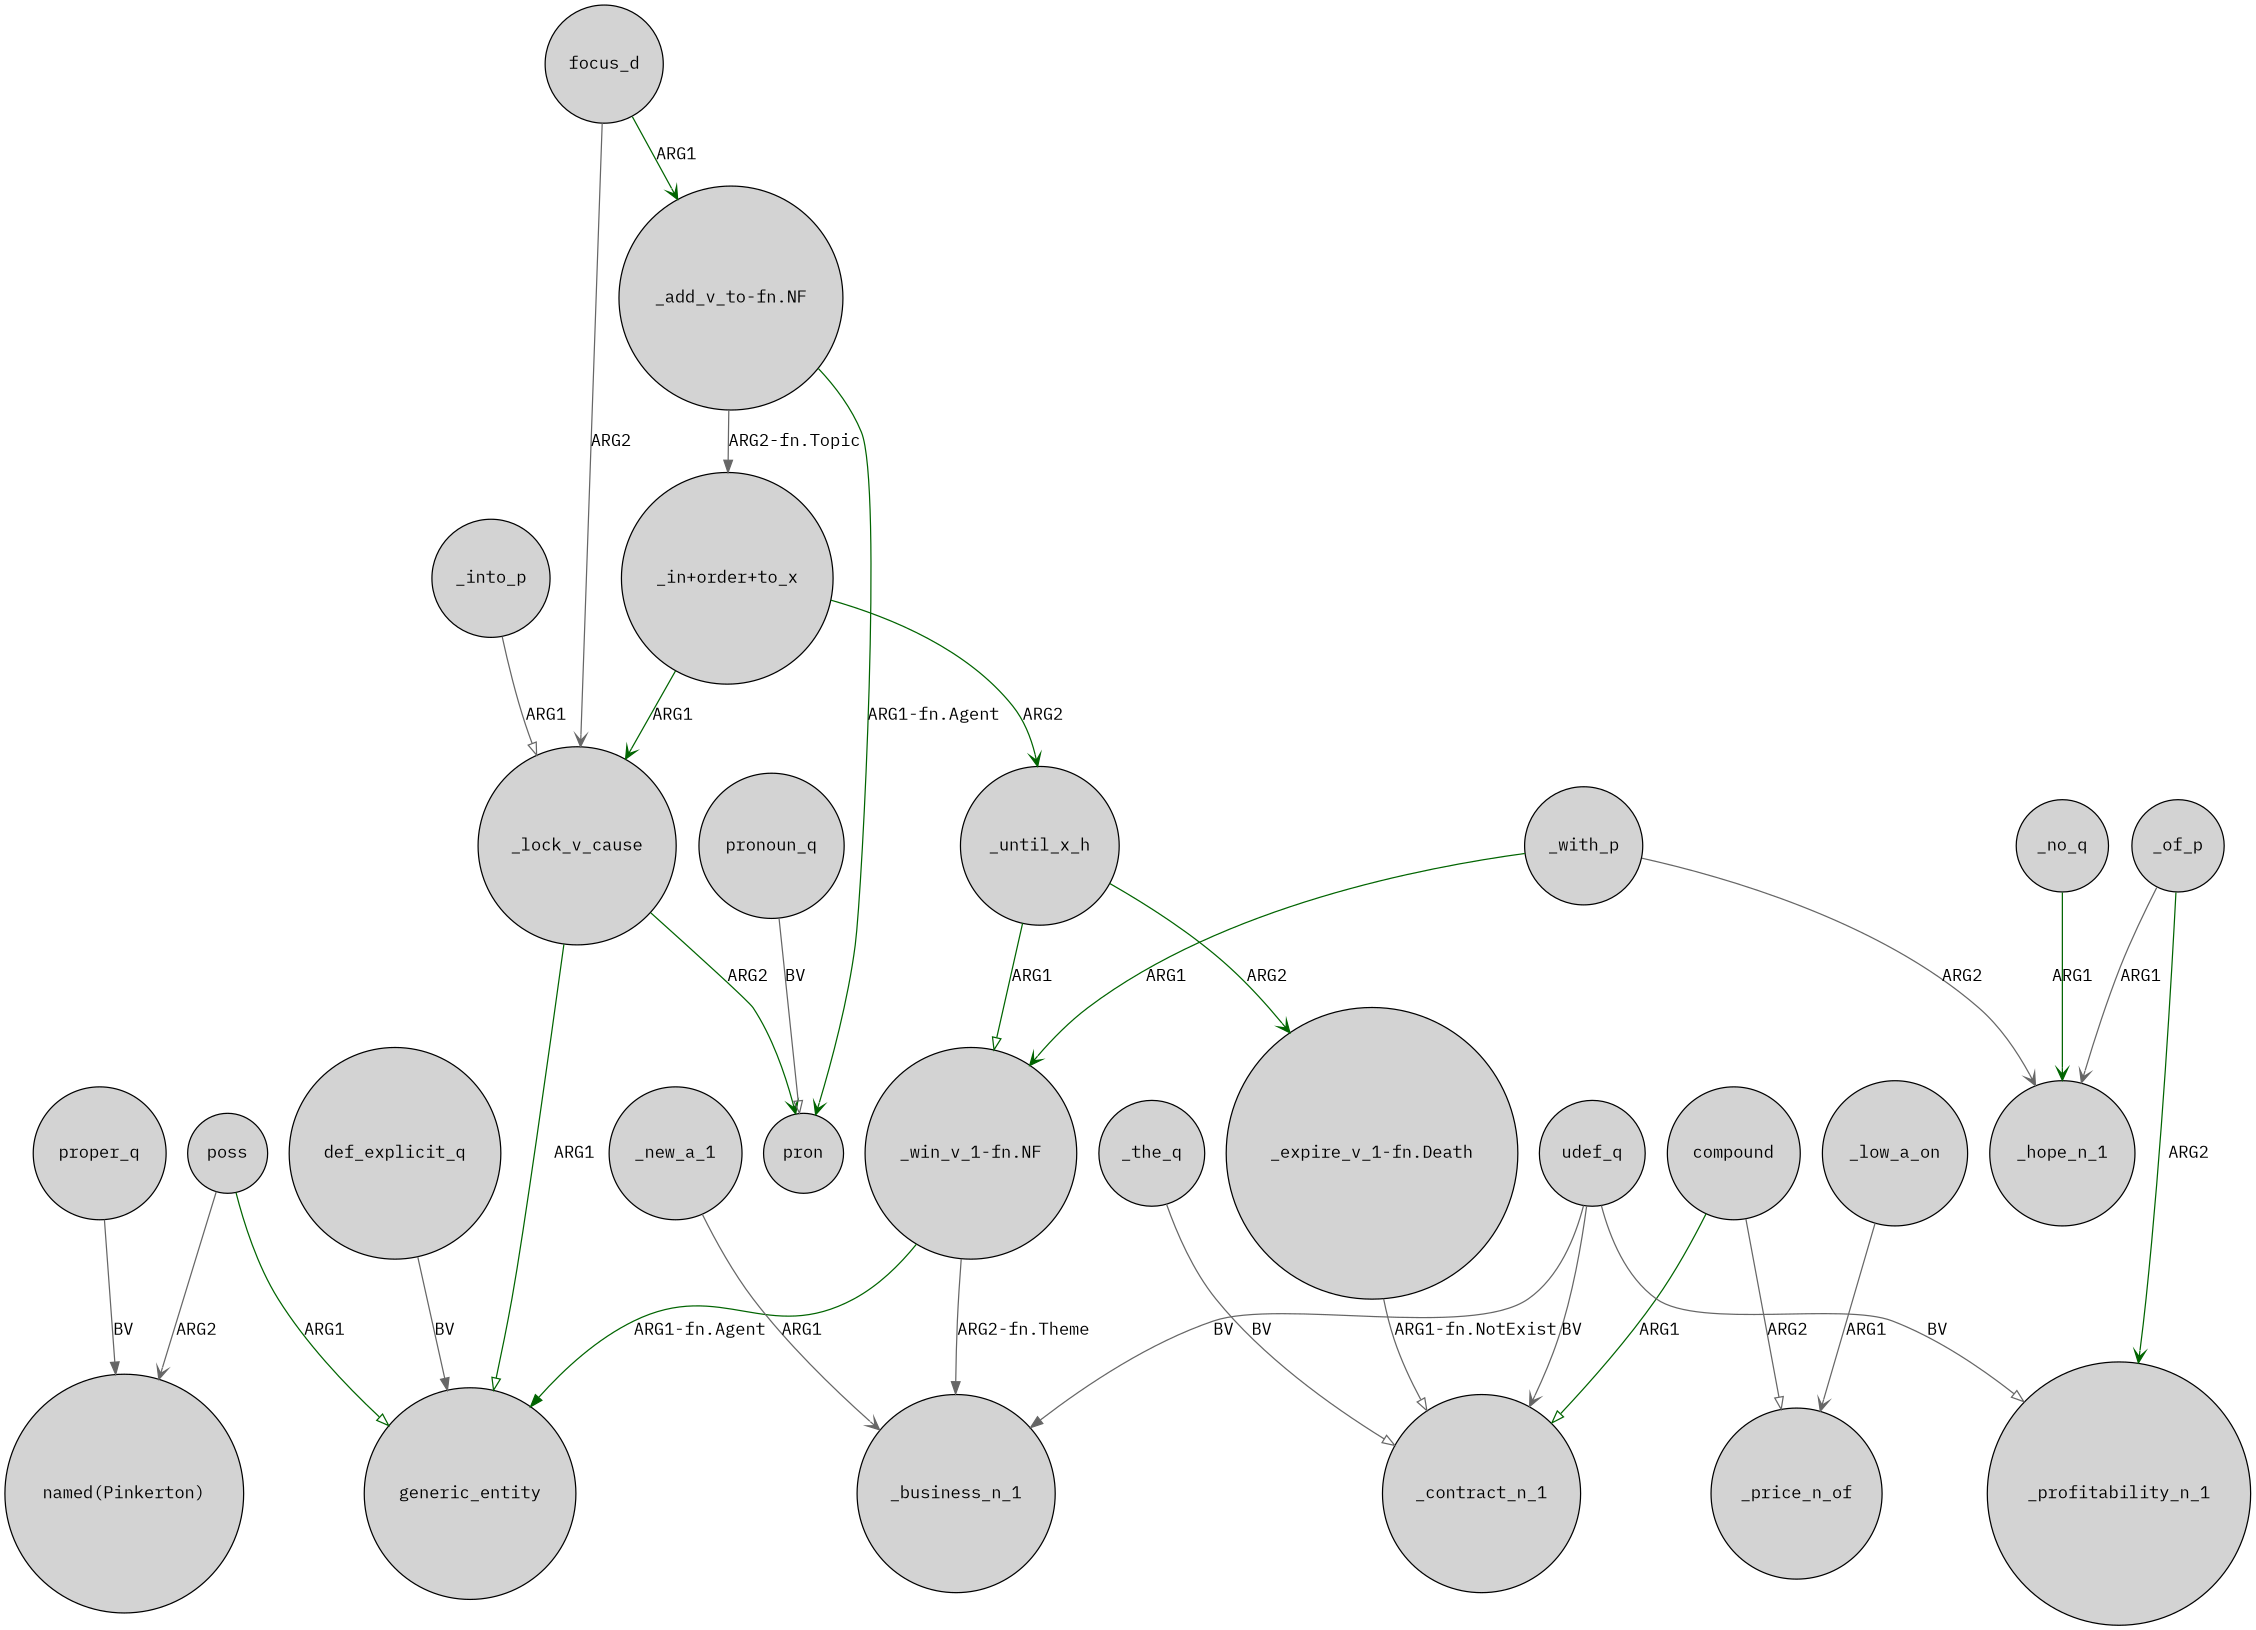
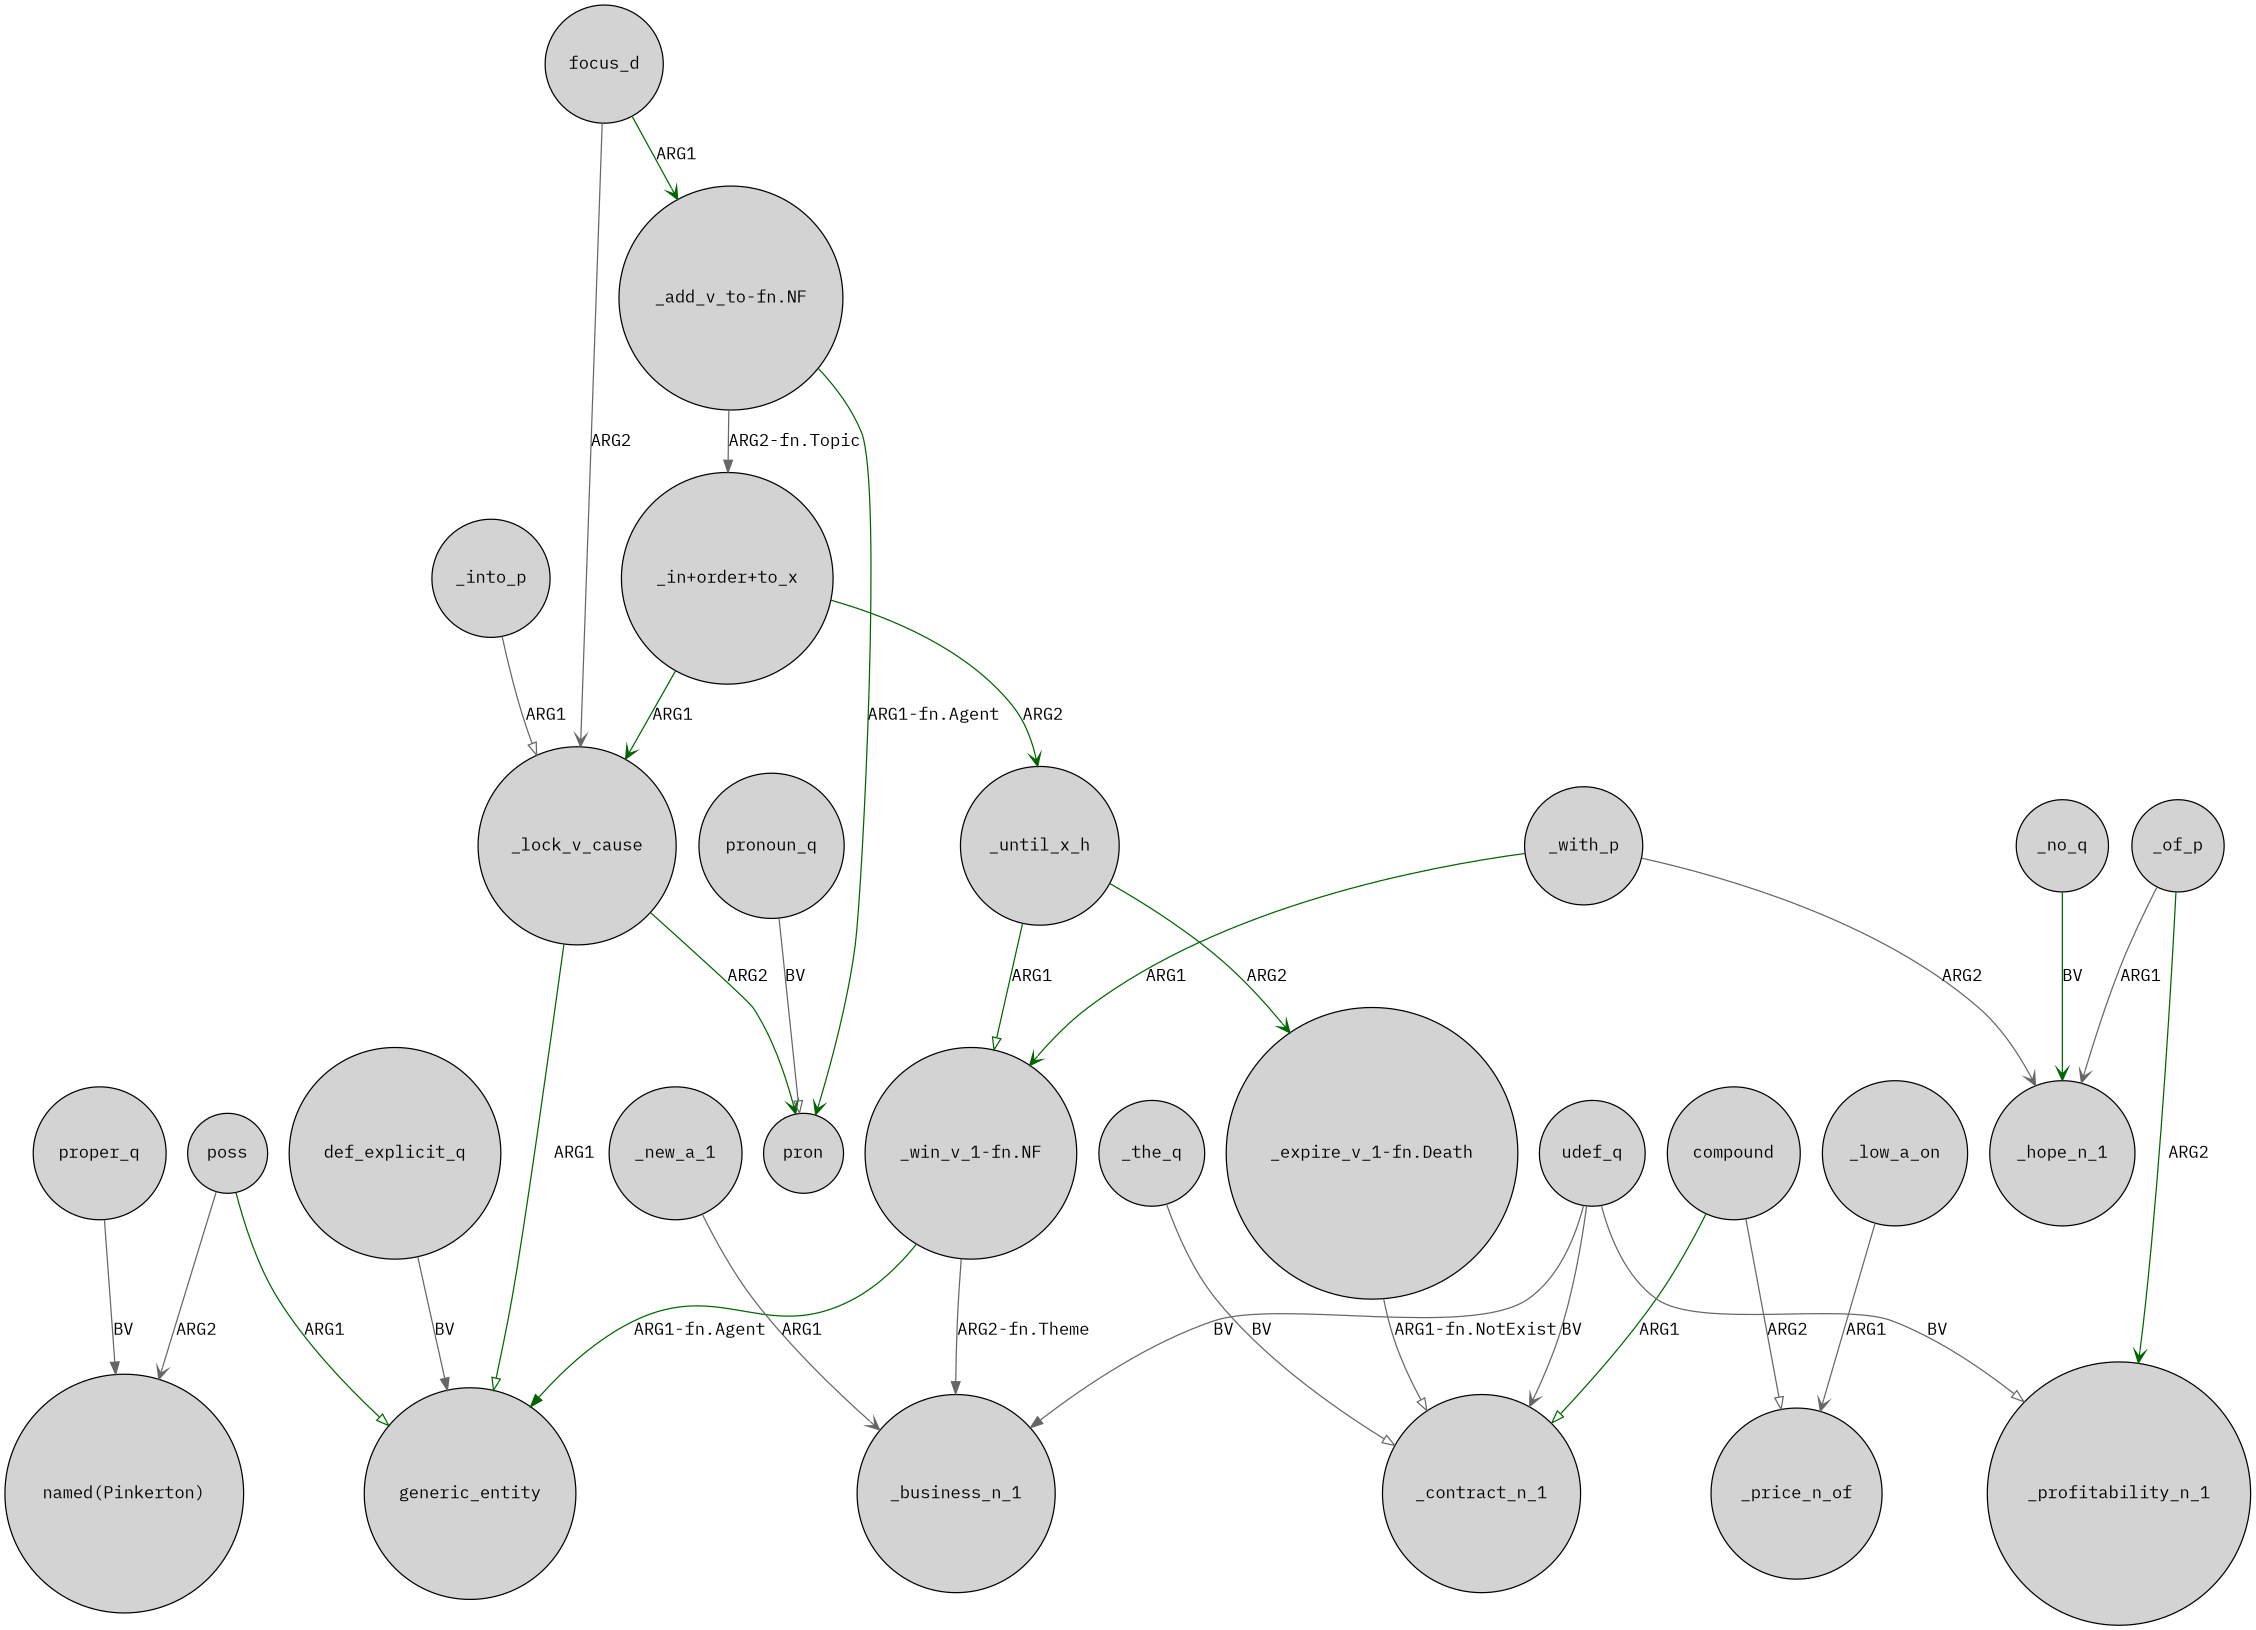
(2073, 976) -> (2073, 976)
